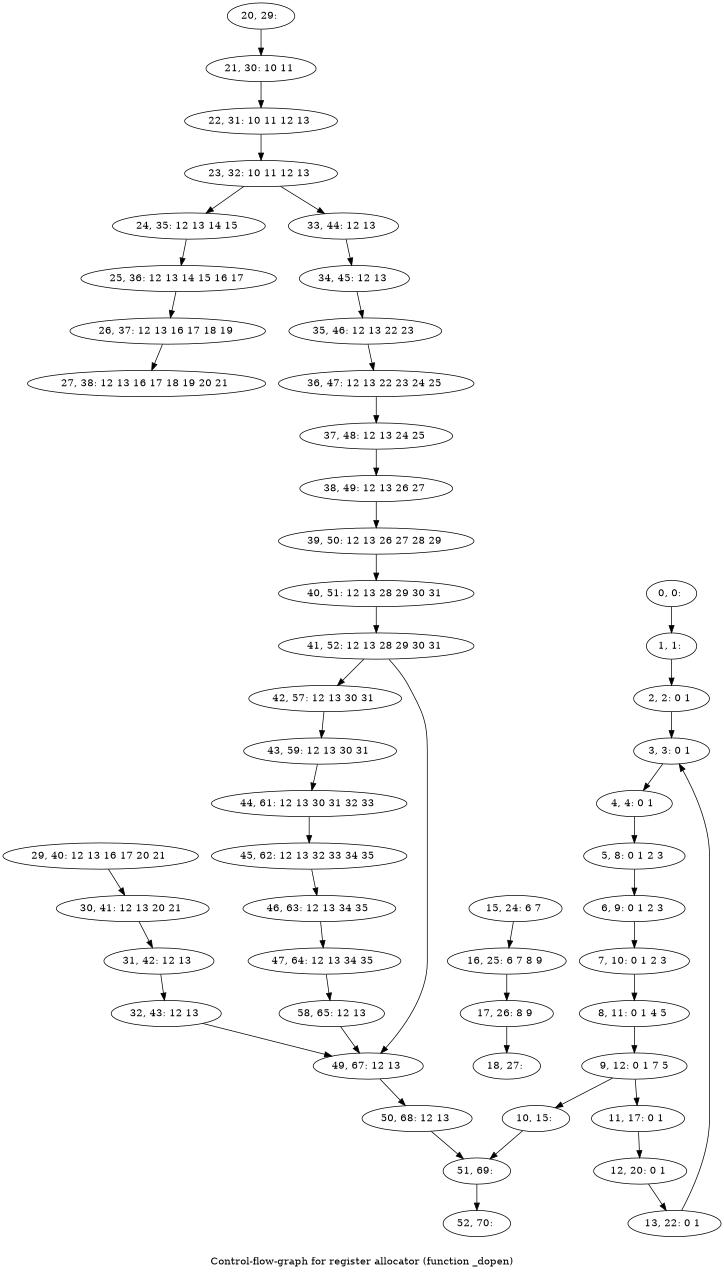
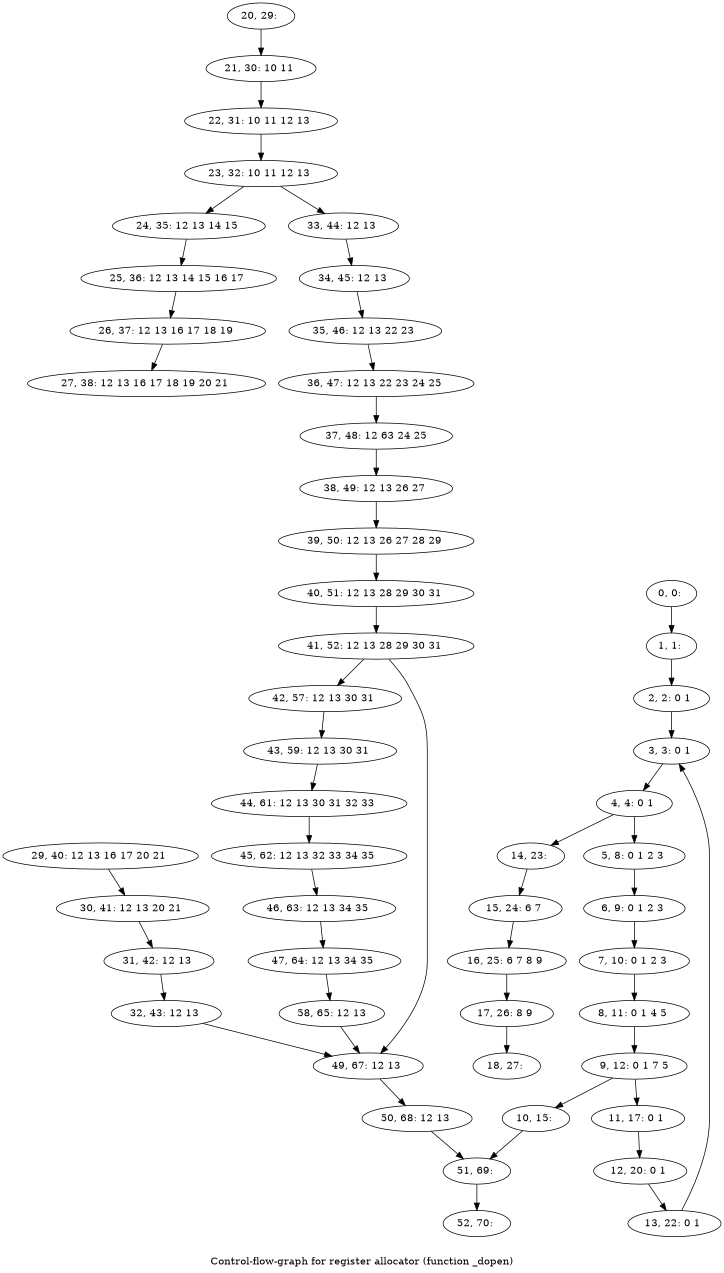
(376, 436) -> (376, 436)
none -> (531, 856)
